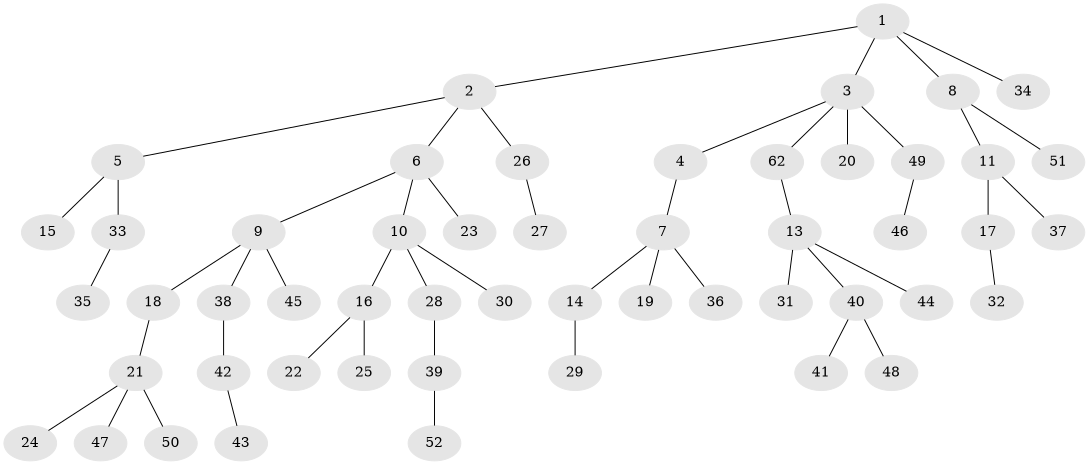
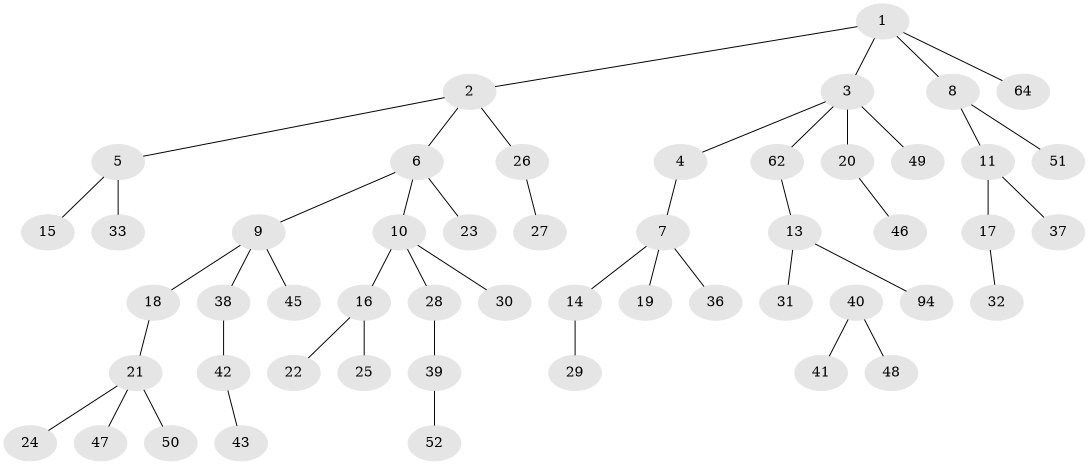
(1023, 92) -> (1023, 92)
(909, 197) -> (874, 197)
(826, 268) -> none
(83, 303) -> none
(927, 303) -> (927, 303)
